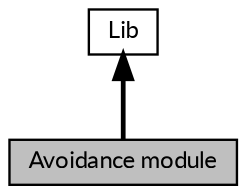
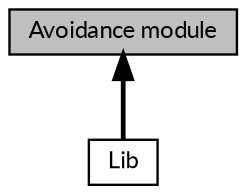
(123, 109) -> (123, 109)
